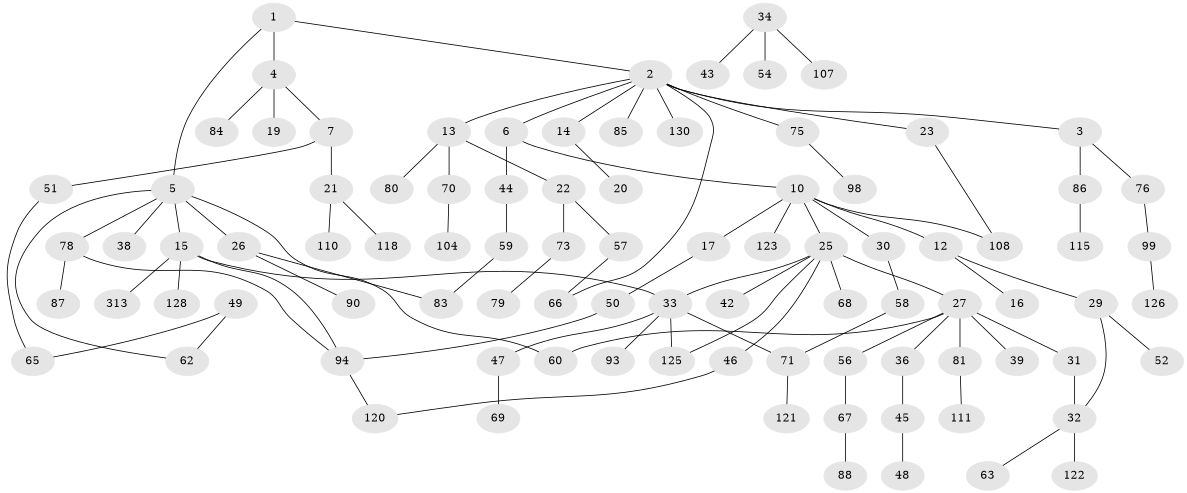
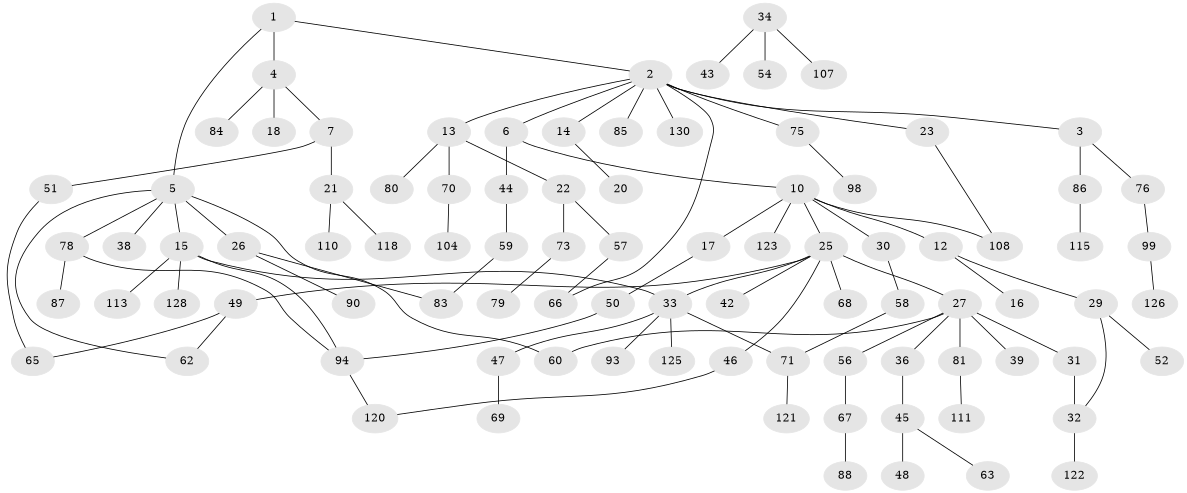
(274, 132) -> (274, 132)
(117, 304) -> (117, 304)
(760, 316) -> (534, 285)
(1031, 447) -> (945, 447)
